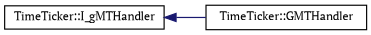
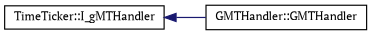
(286, 17) -> (286, 17)
